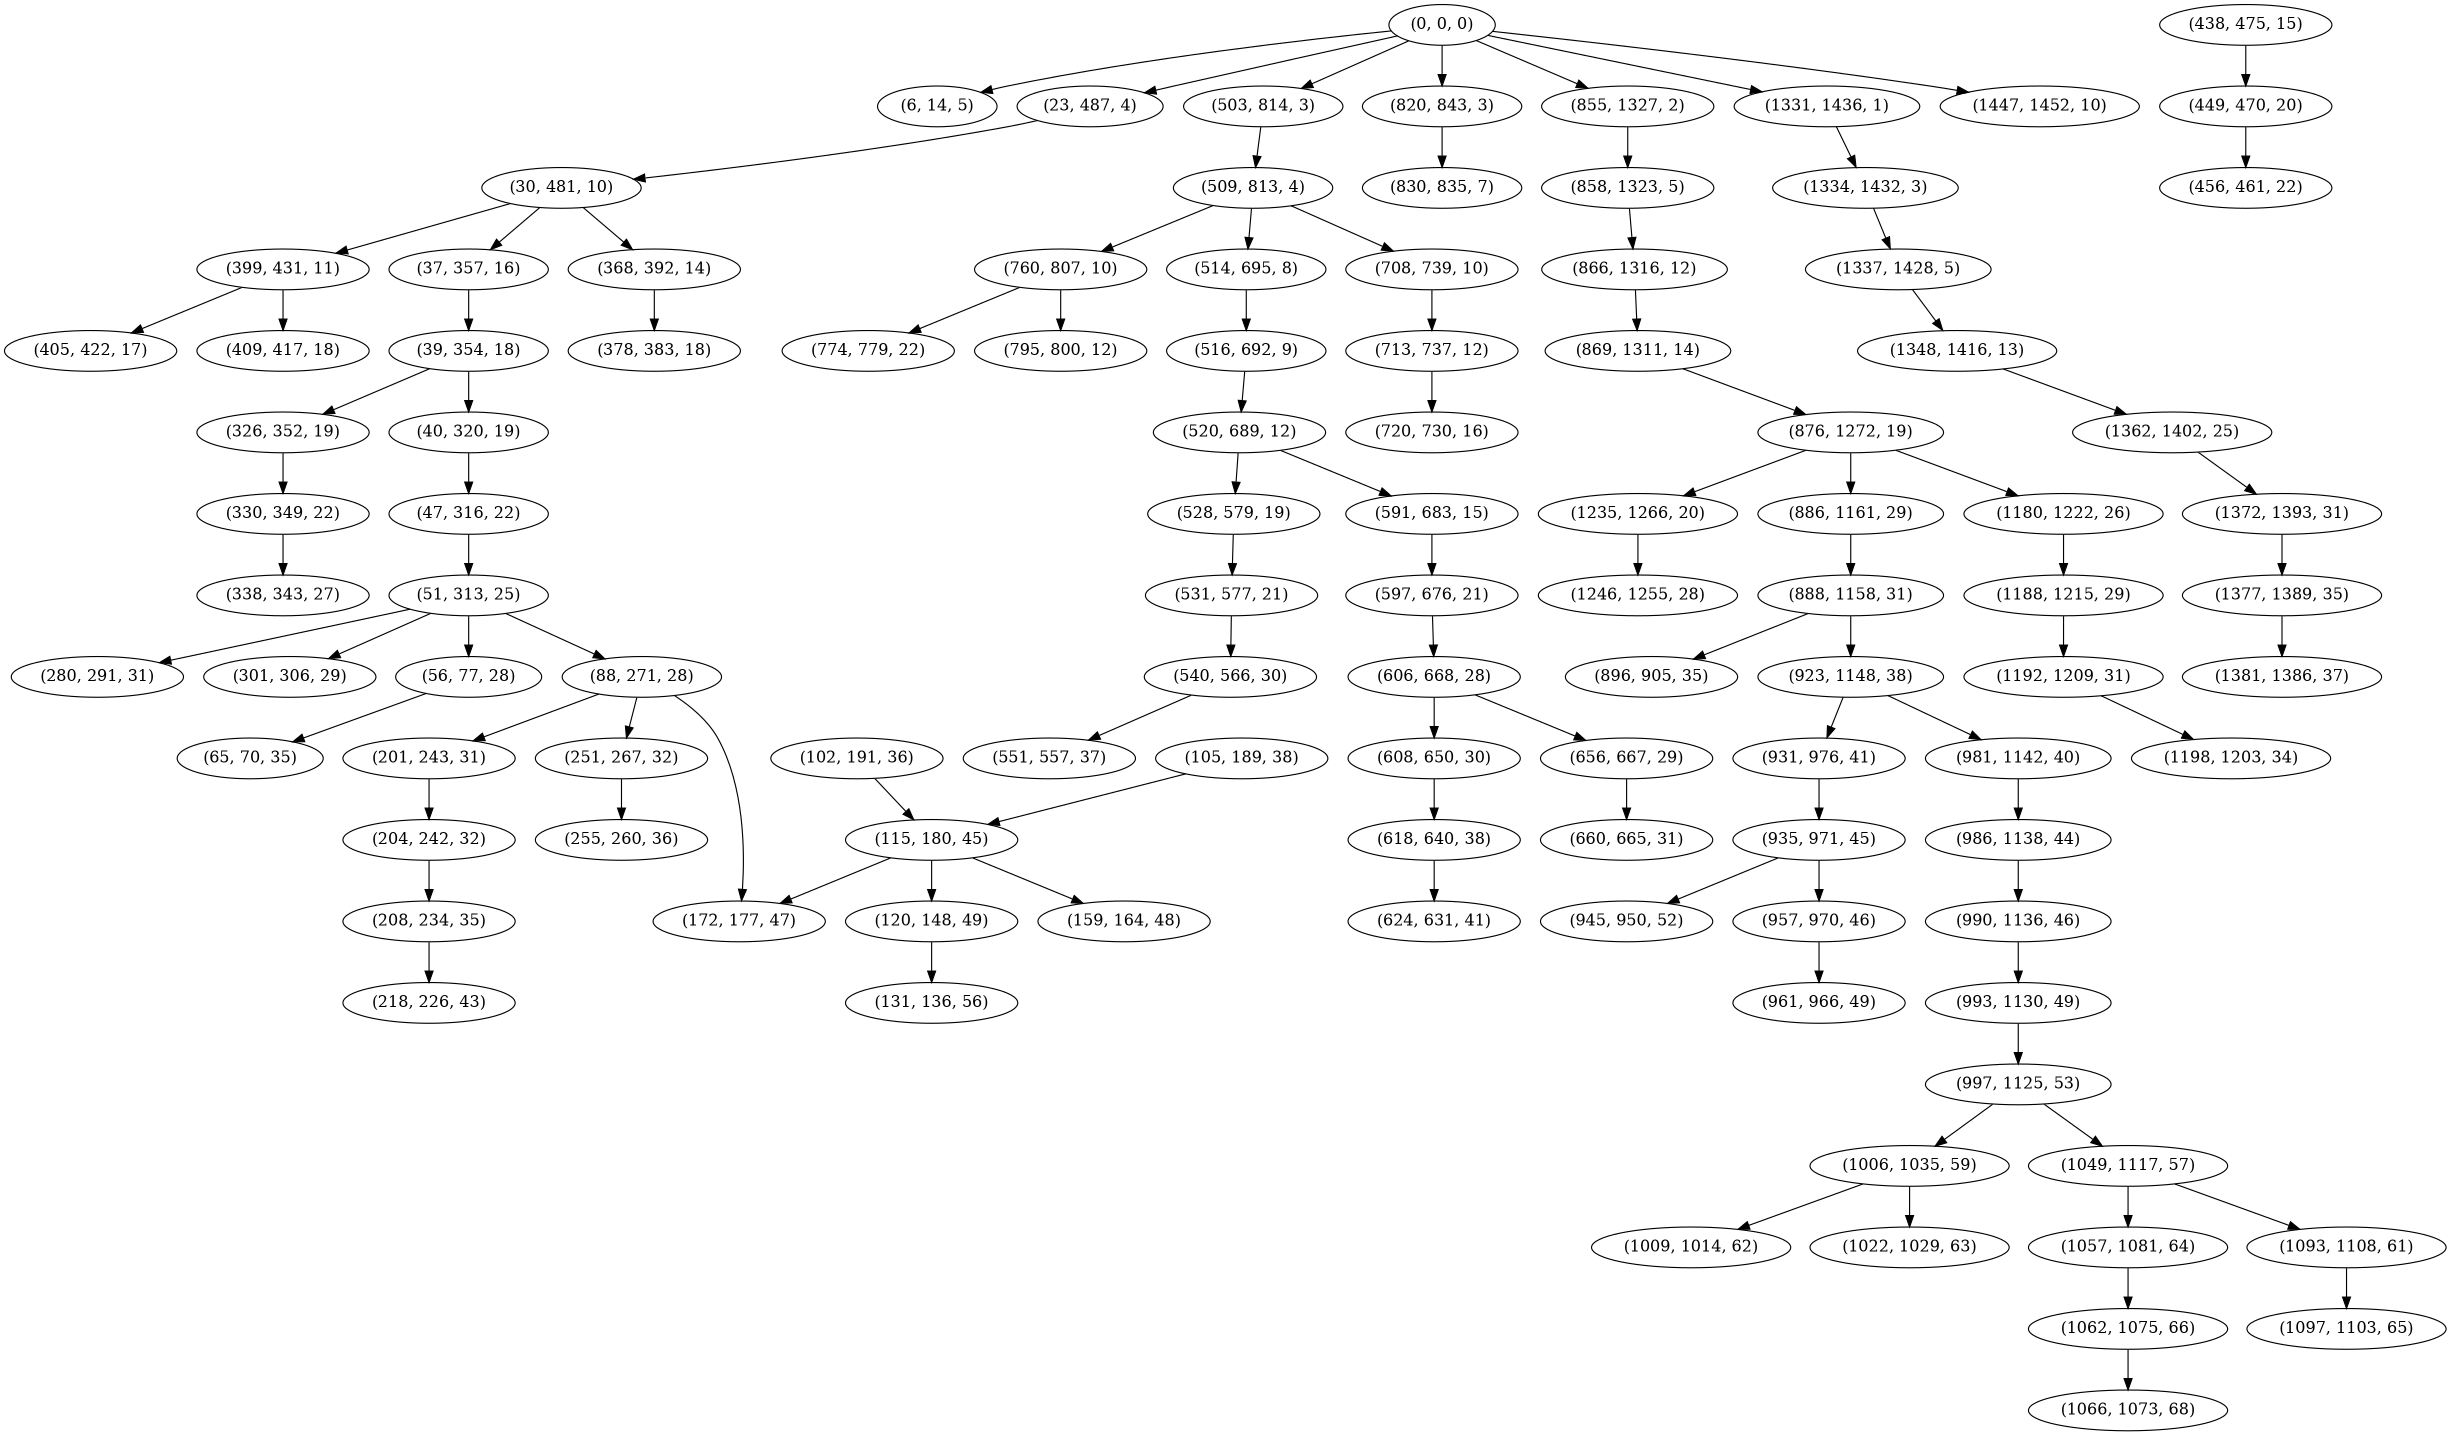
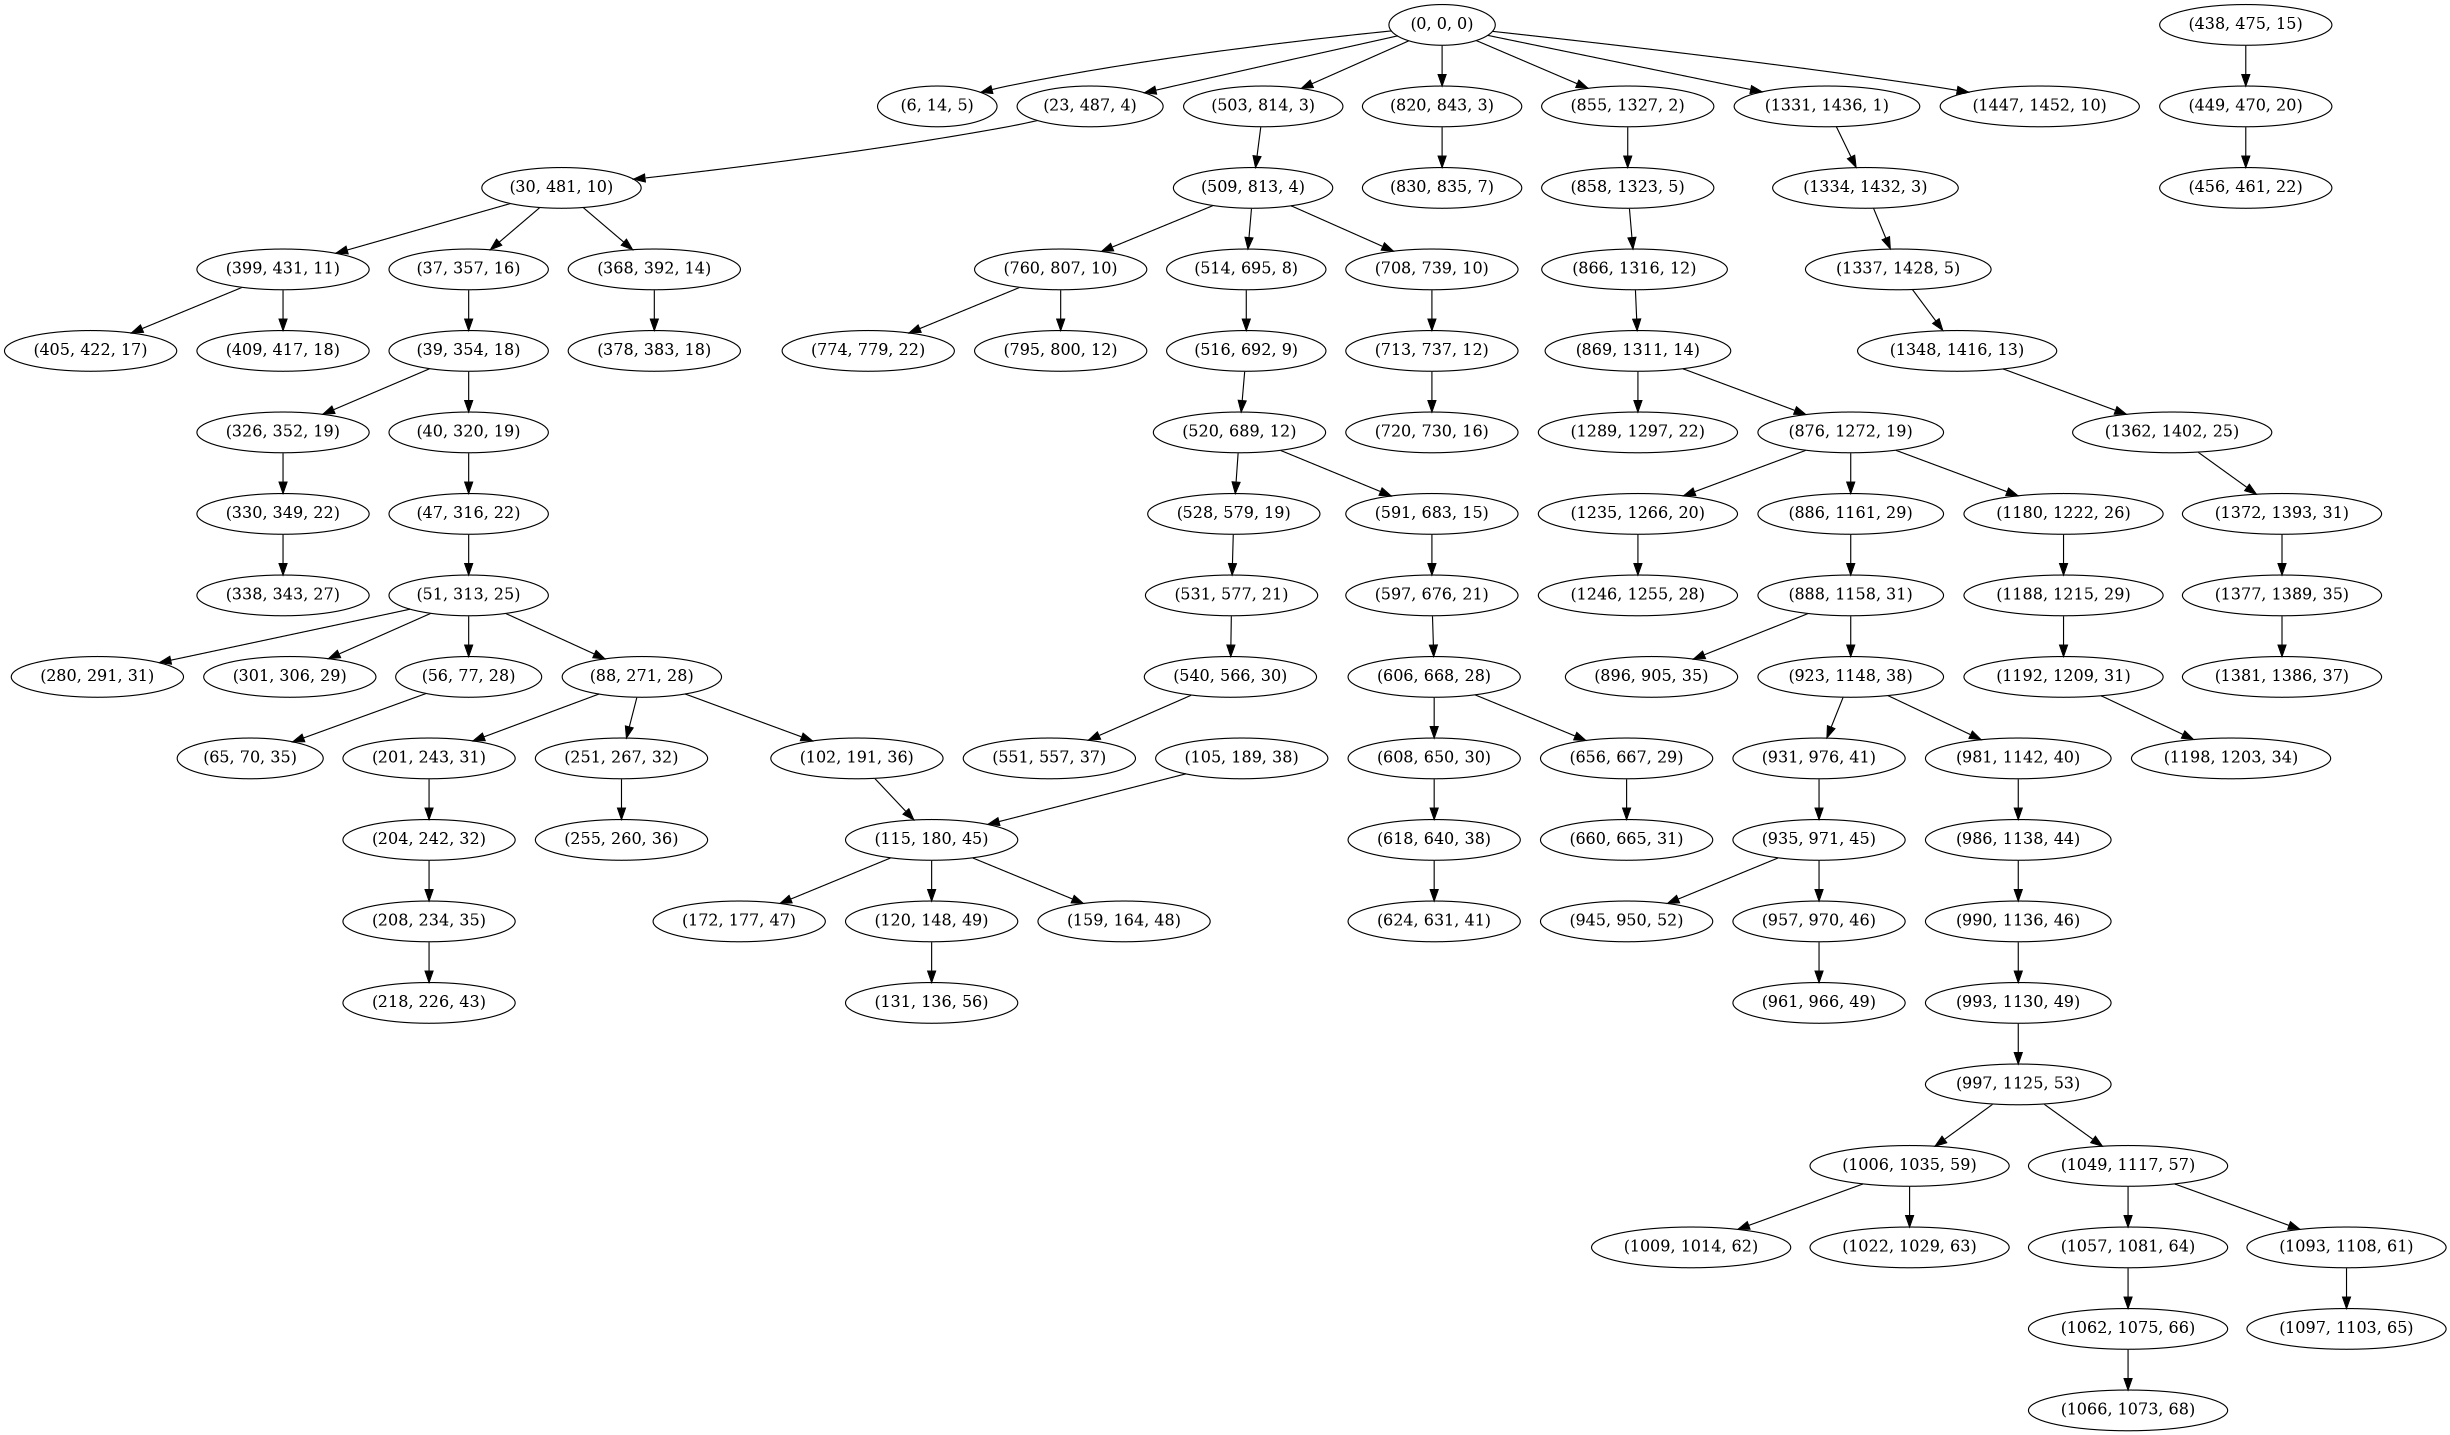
none -> (1638, 432)
(734, 782) -> (743, 715)
